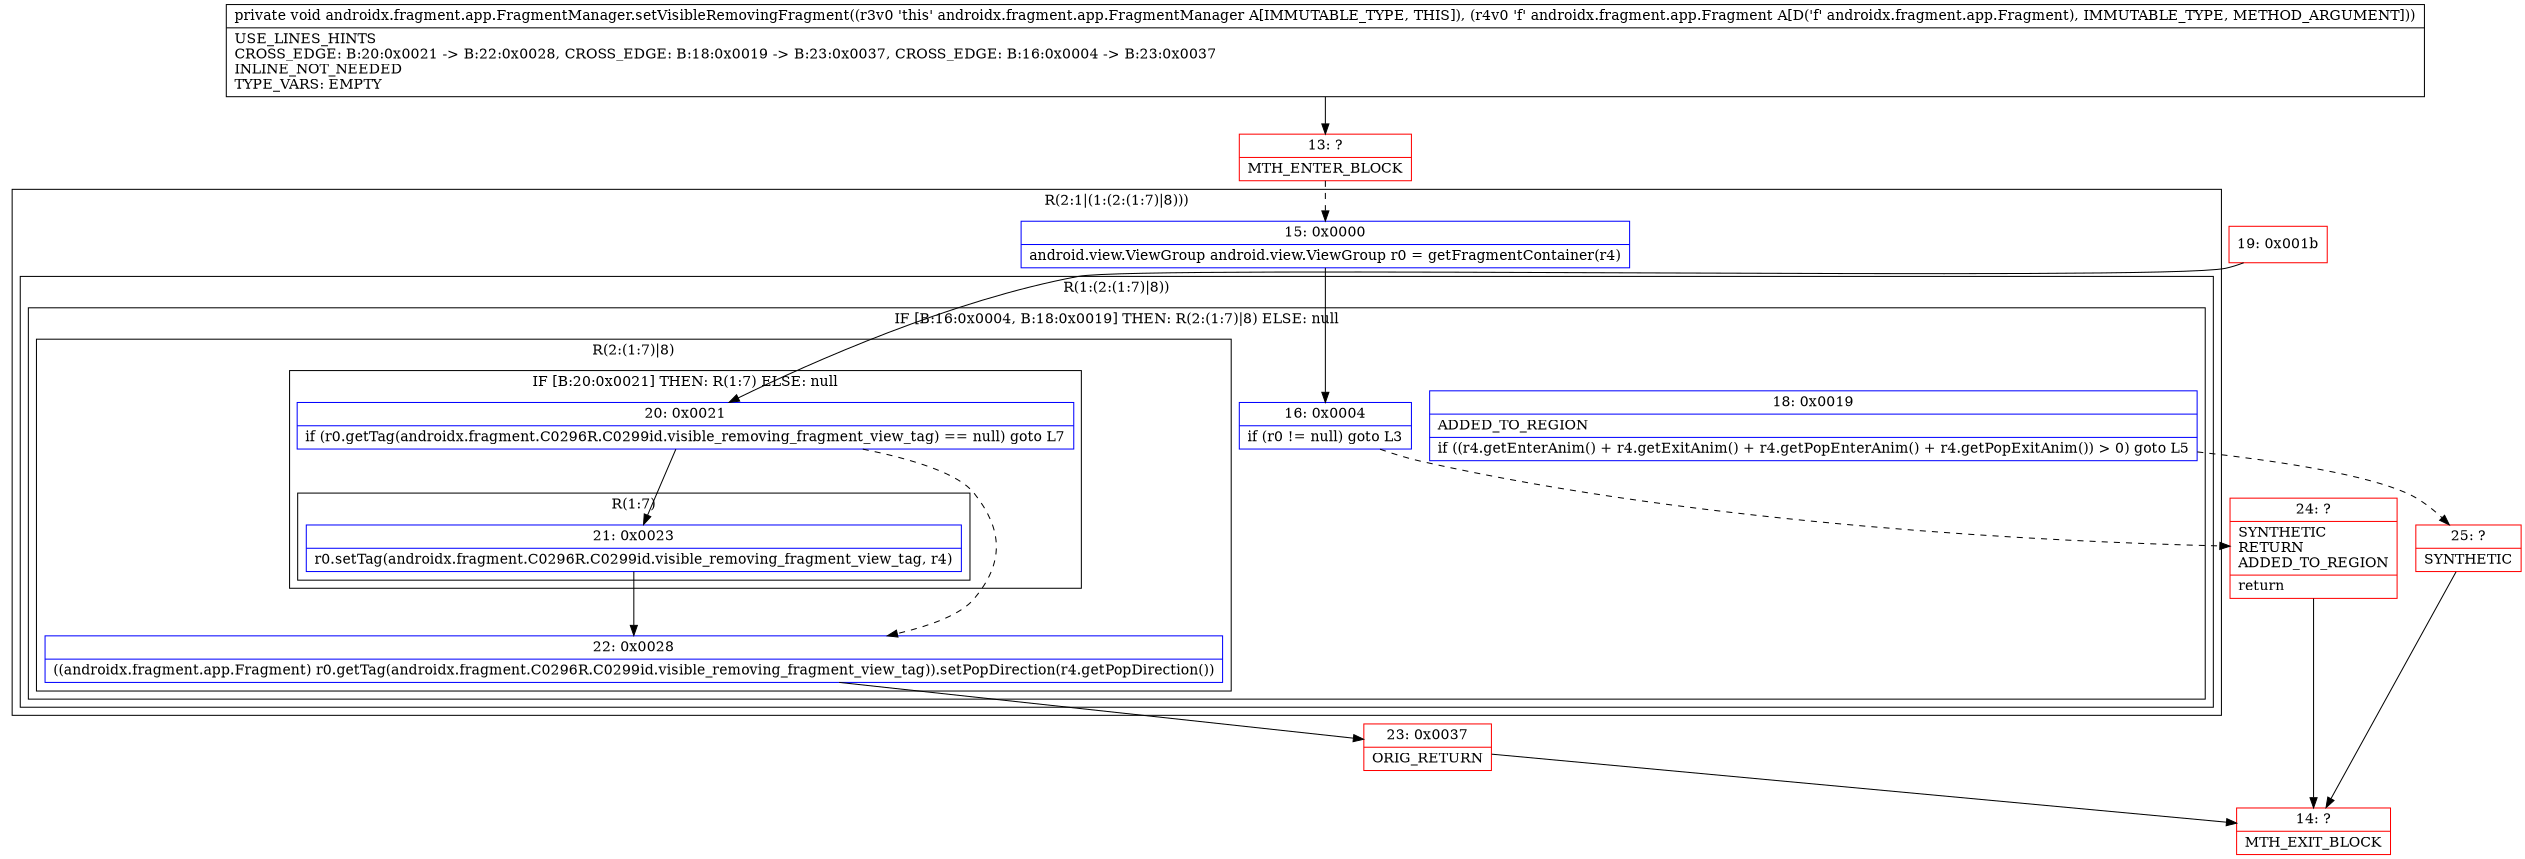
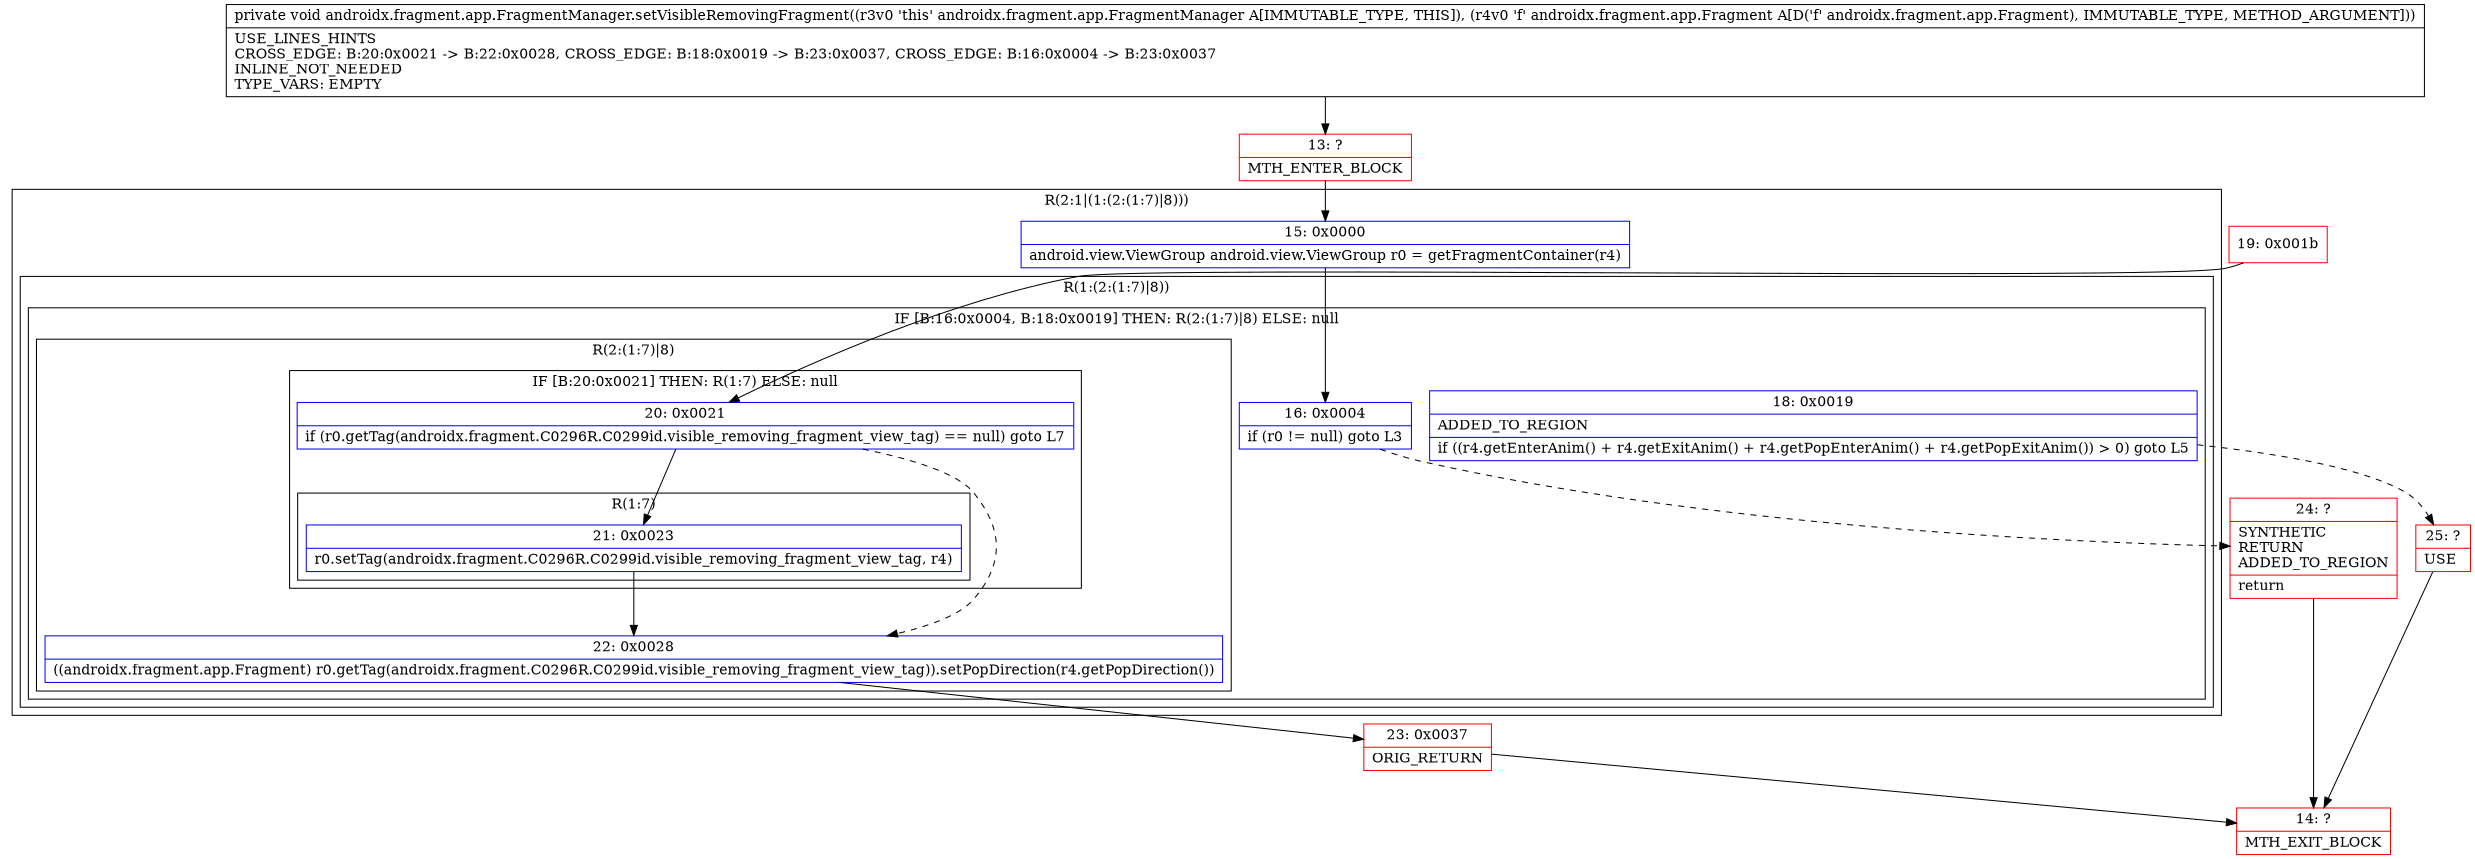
(1325, 196) -> (1325, 196)
(2468, 559) -> (2441, 559)
